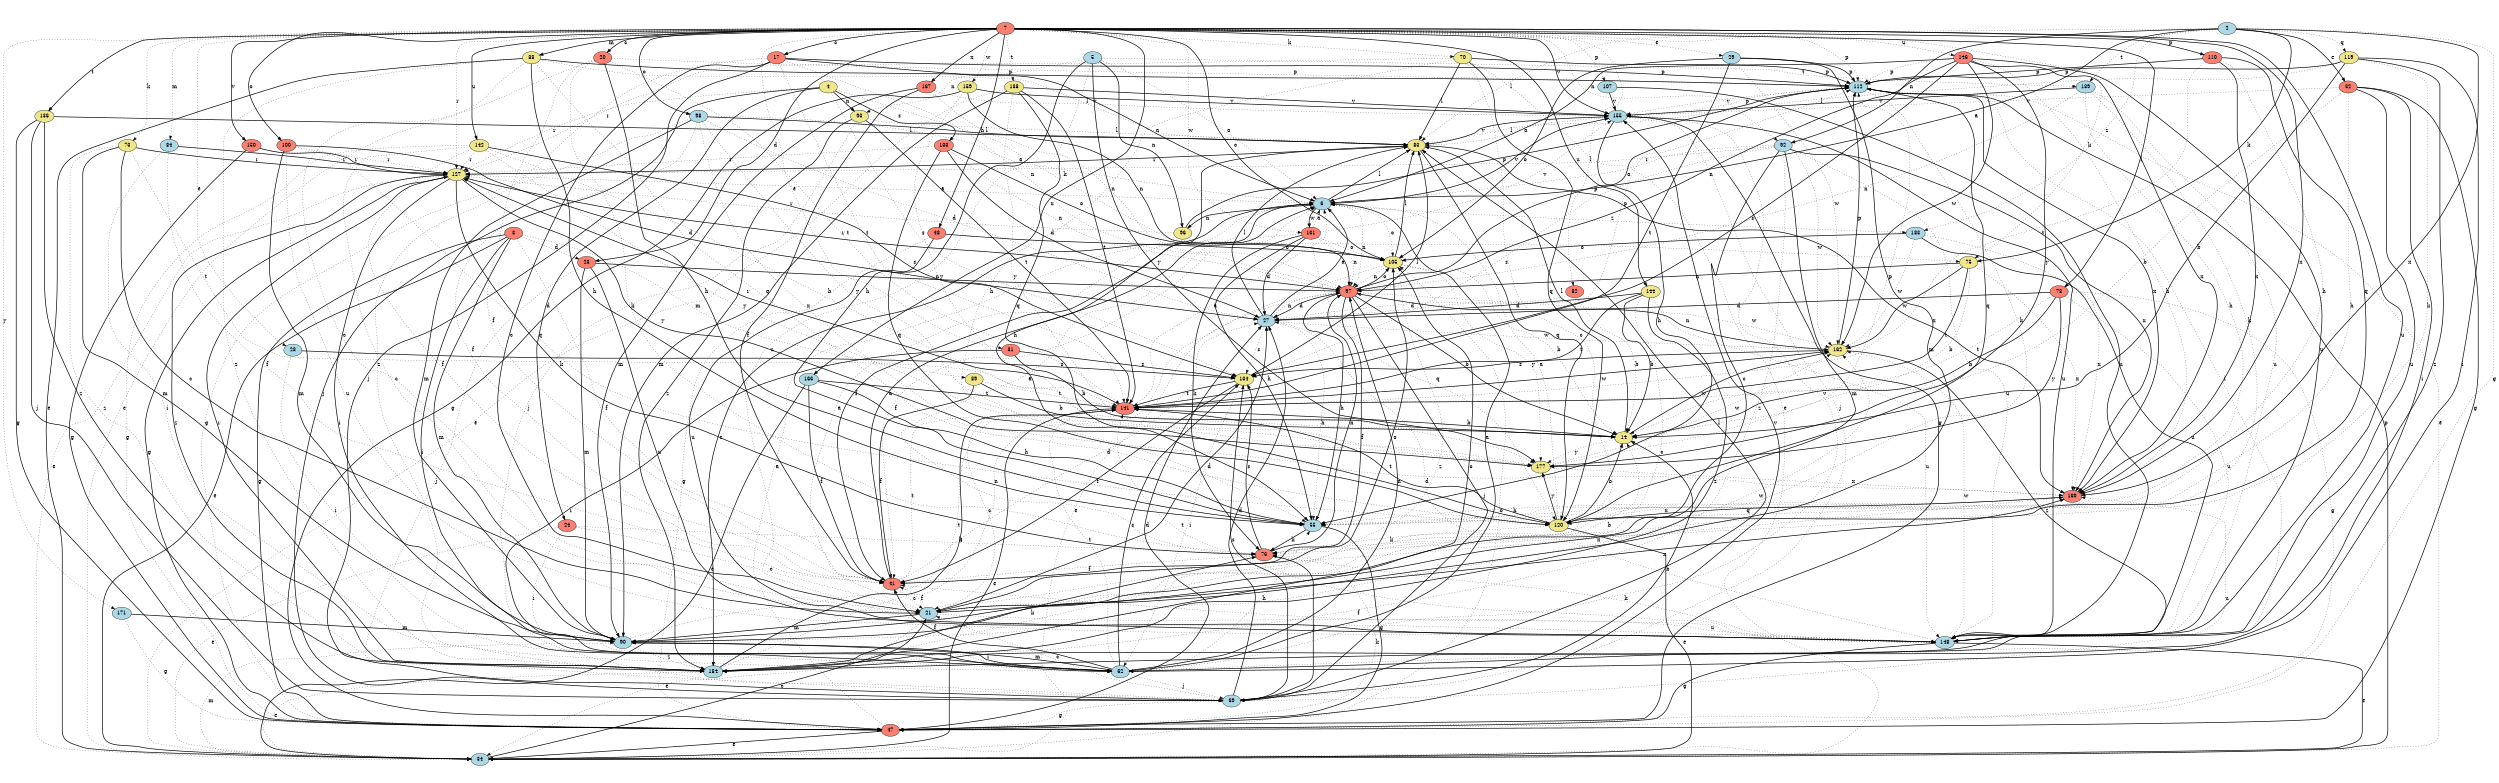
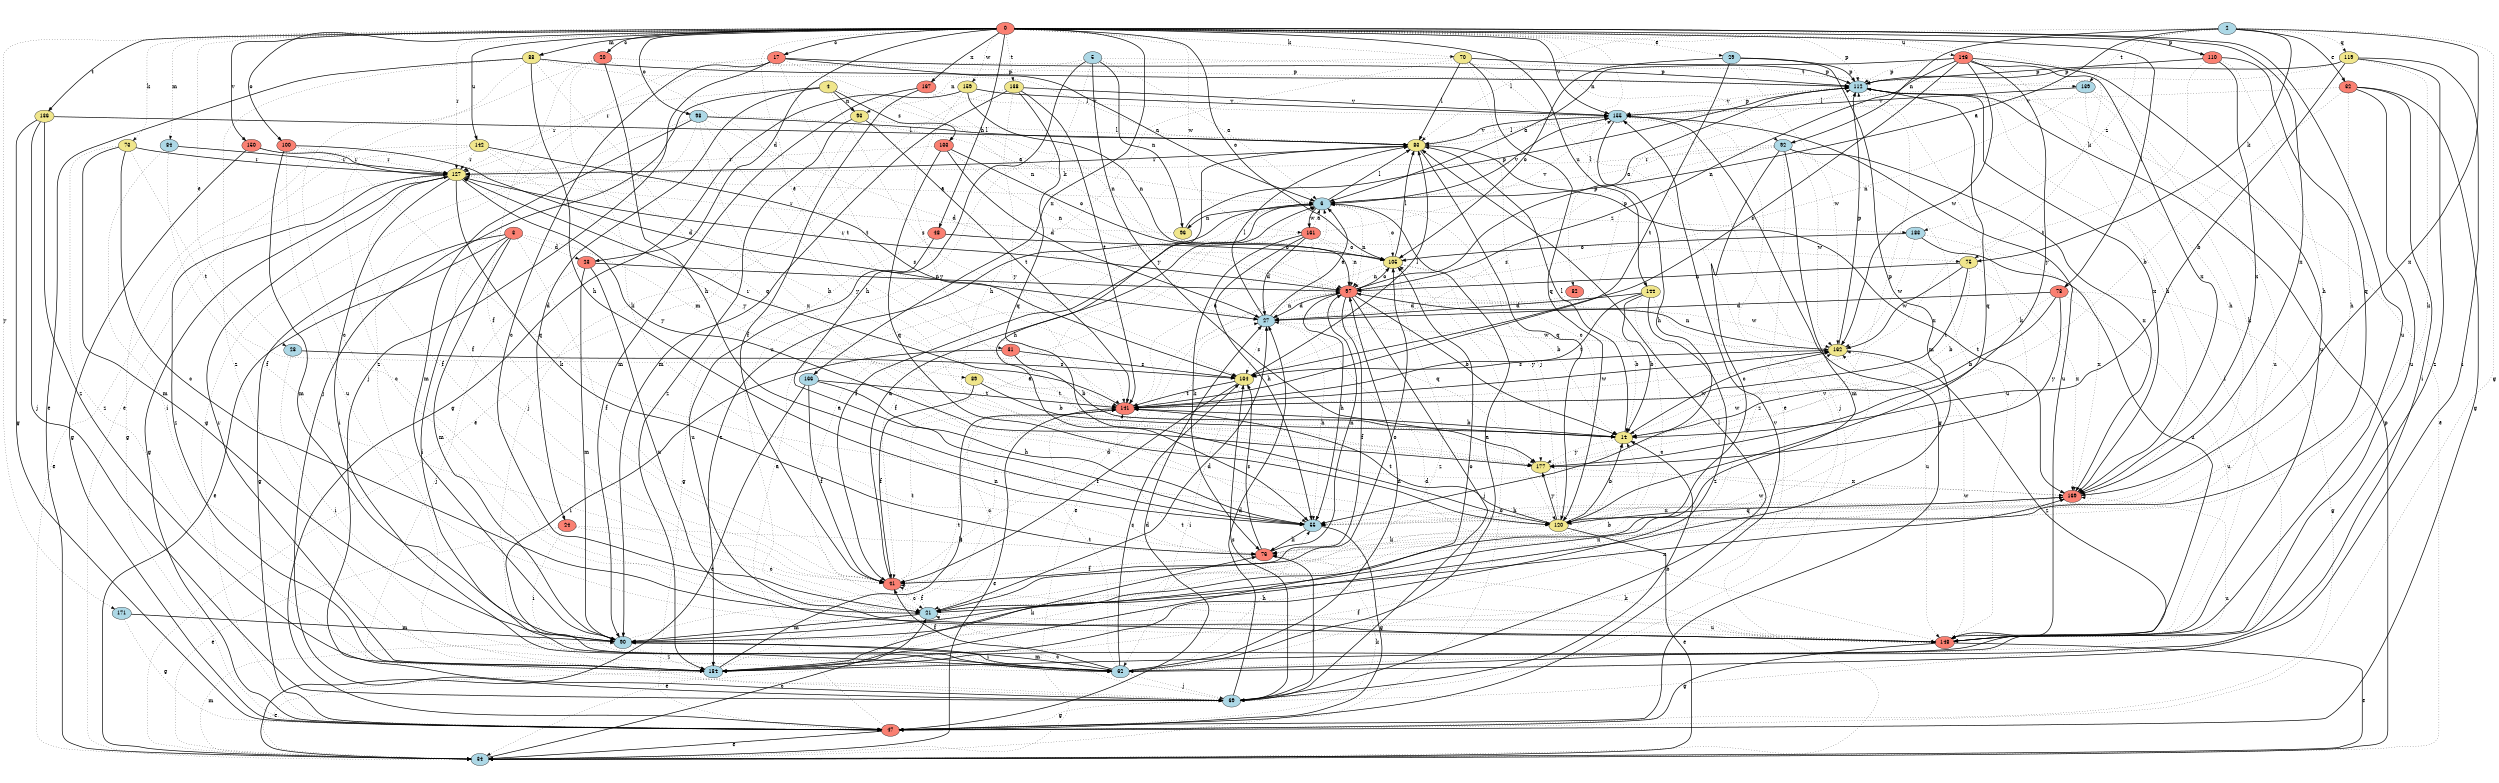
(1005, 28) -> (1005, 28)
(1607, 87) -> none
(1541, 365) -> (1541, 365)
(1945, 643) -> (1945, 643)
